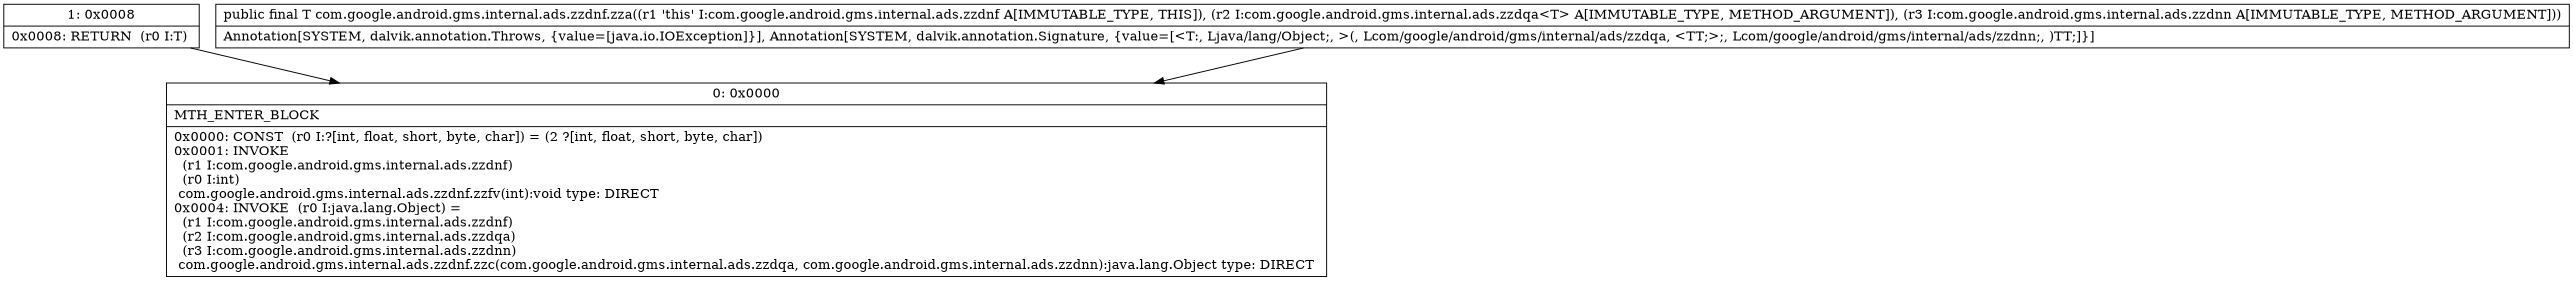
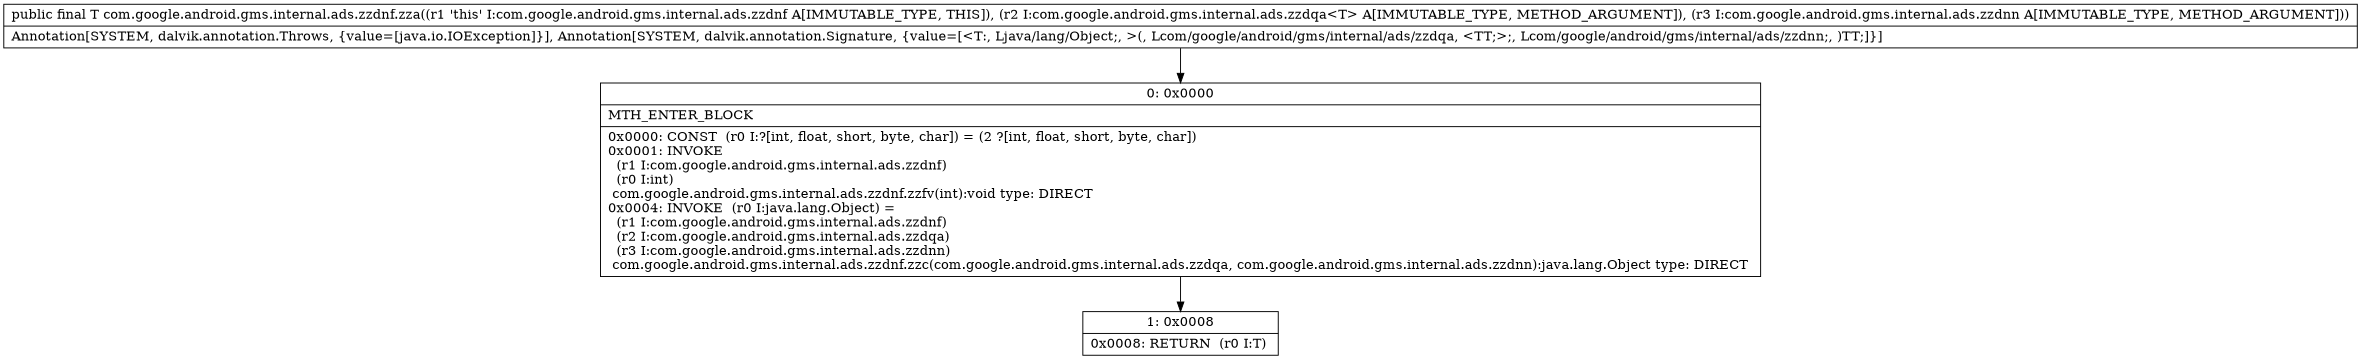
(260, 64) -> (1181, 289)
